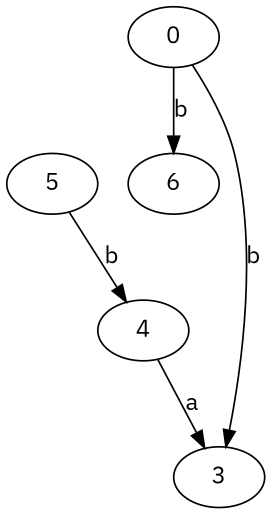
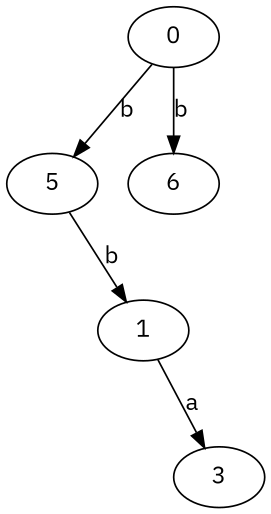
(246, 243) -> (118, 104)
(143, 330) -> (143, 330)
